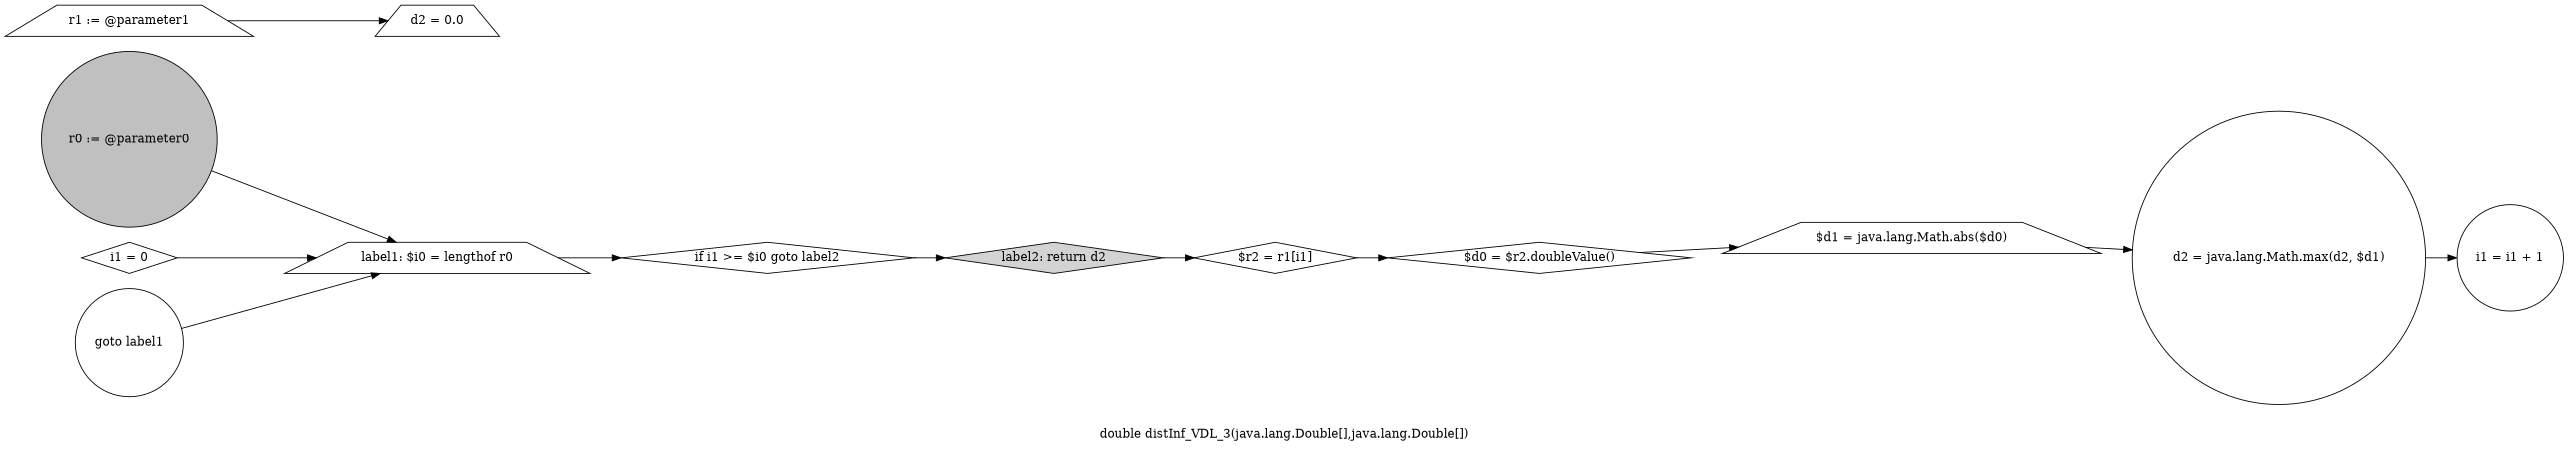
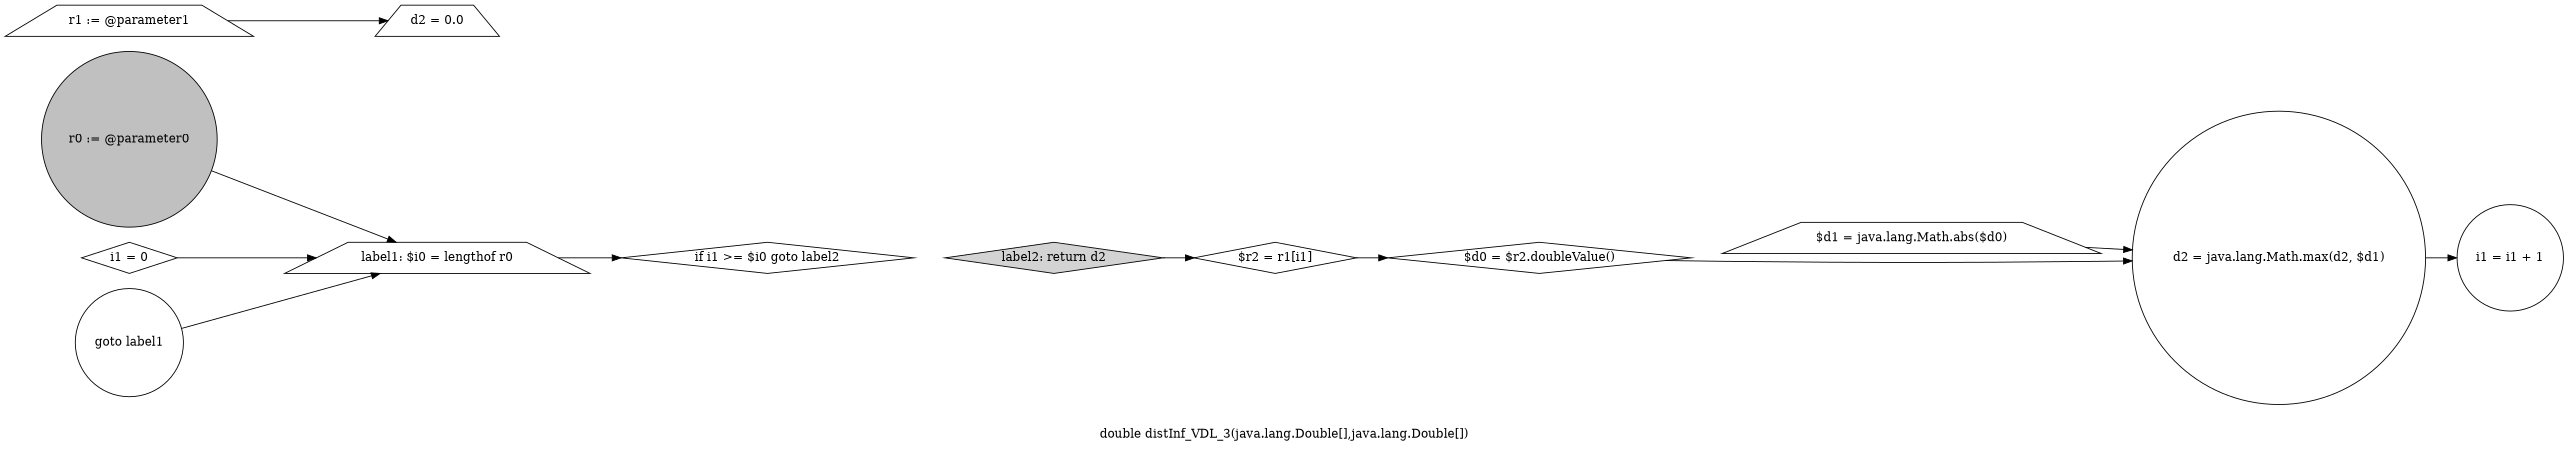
(1685, 250) -> (1894, 262)
(925, 258) -> none
